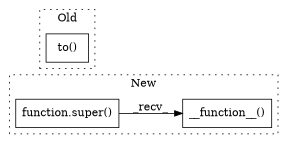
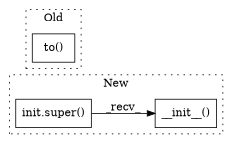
(67, 113) -> (54, 113)
(227, 113) -> (186, 113)
